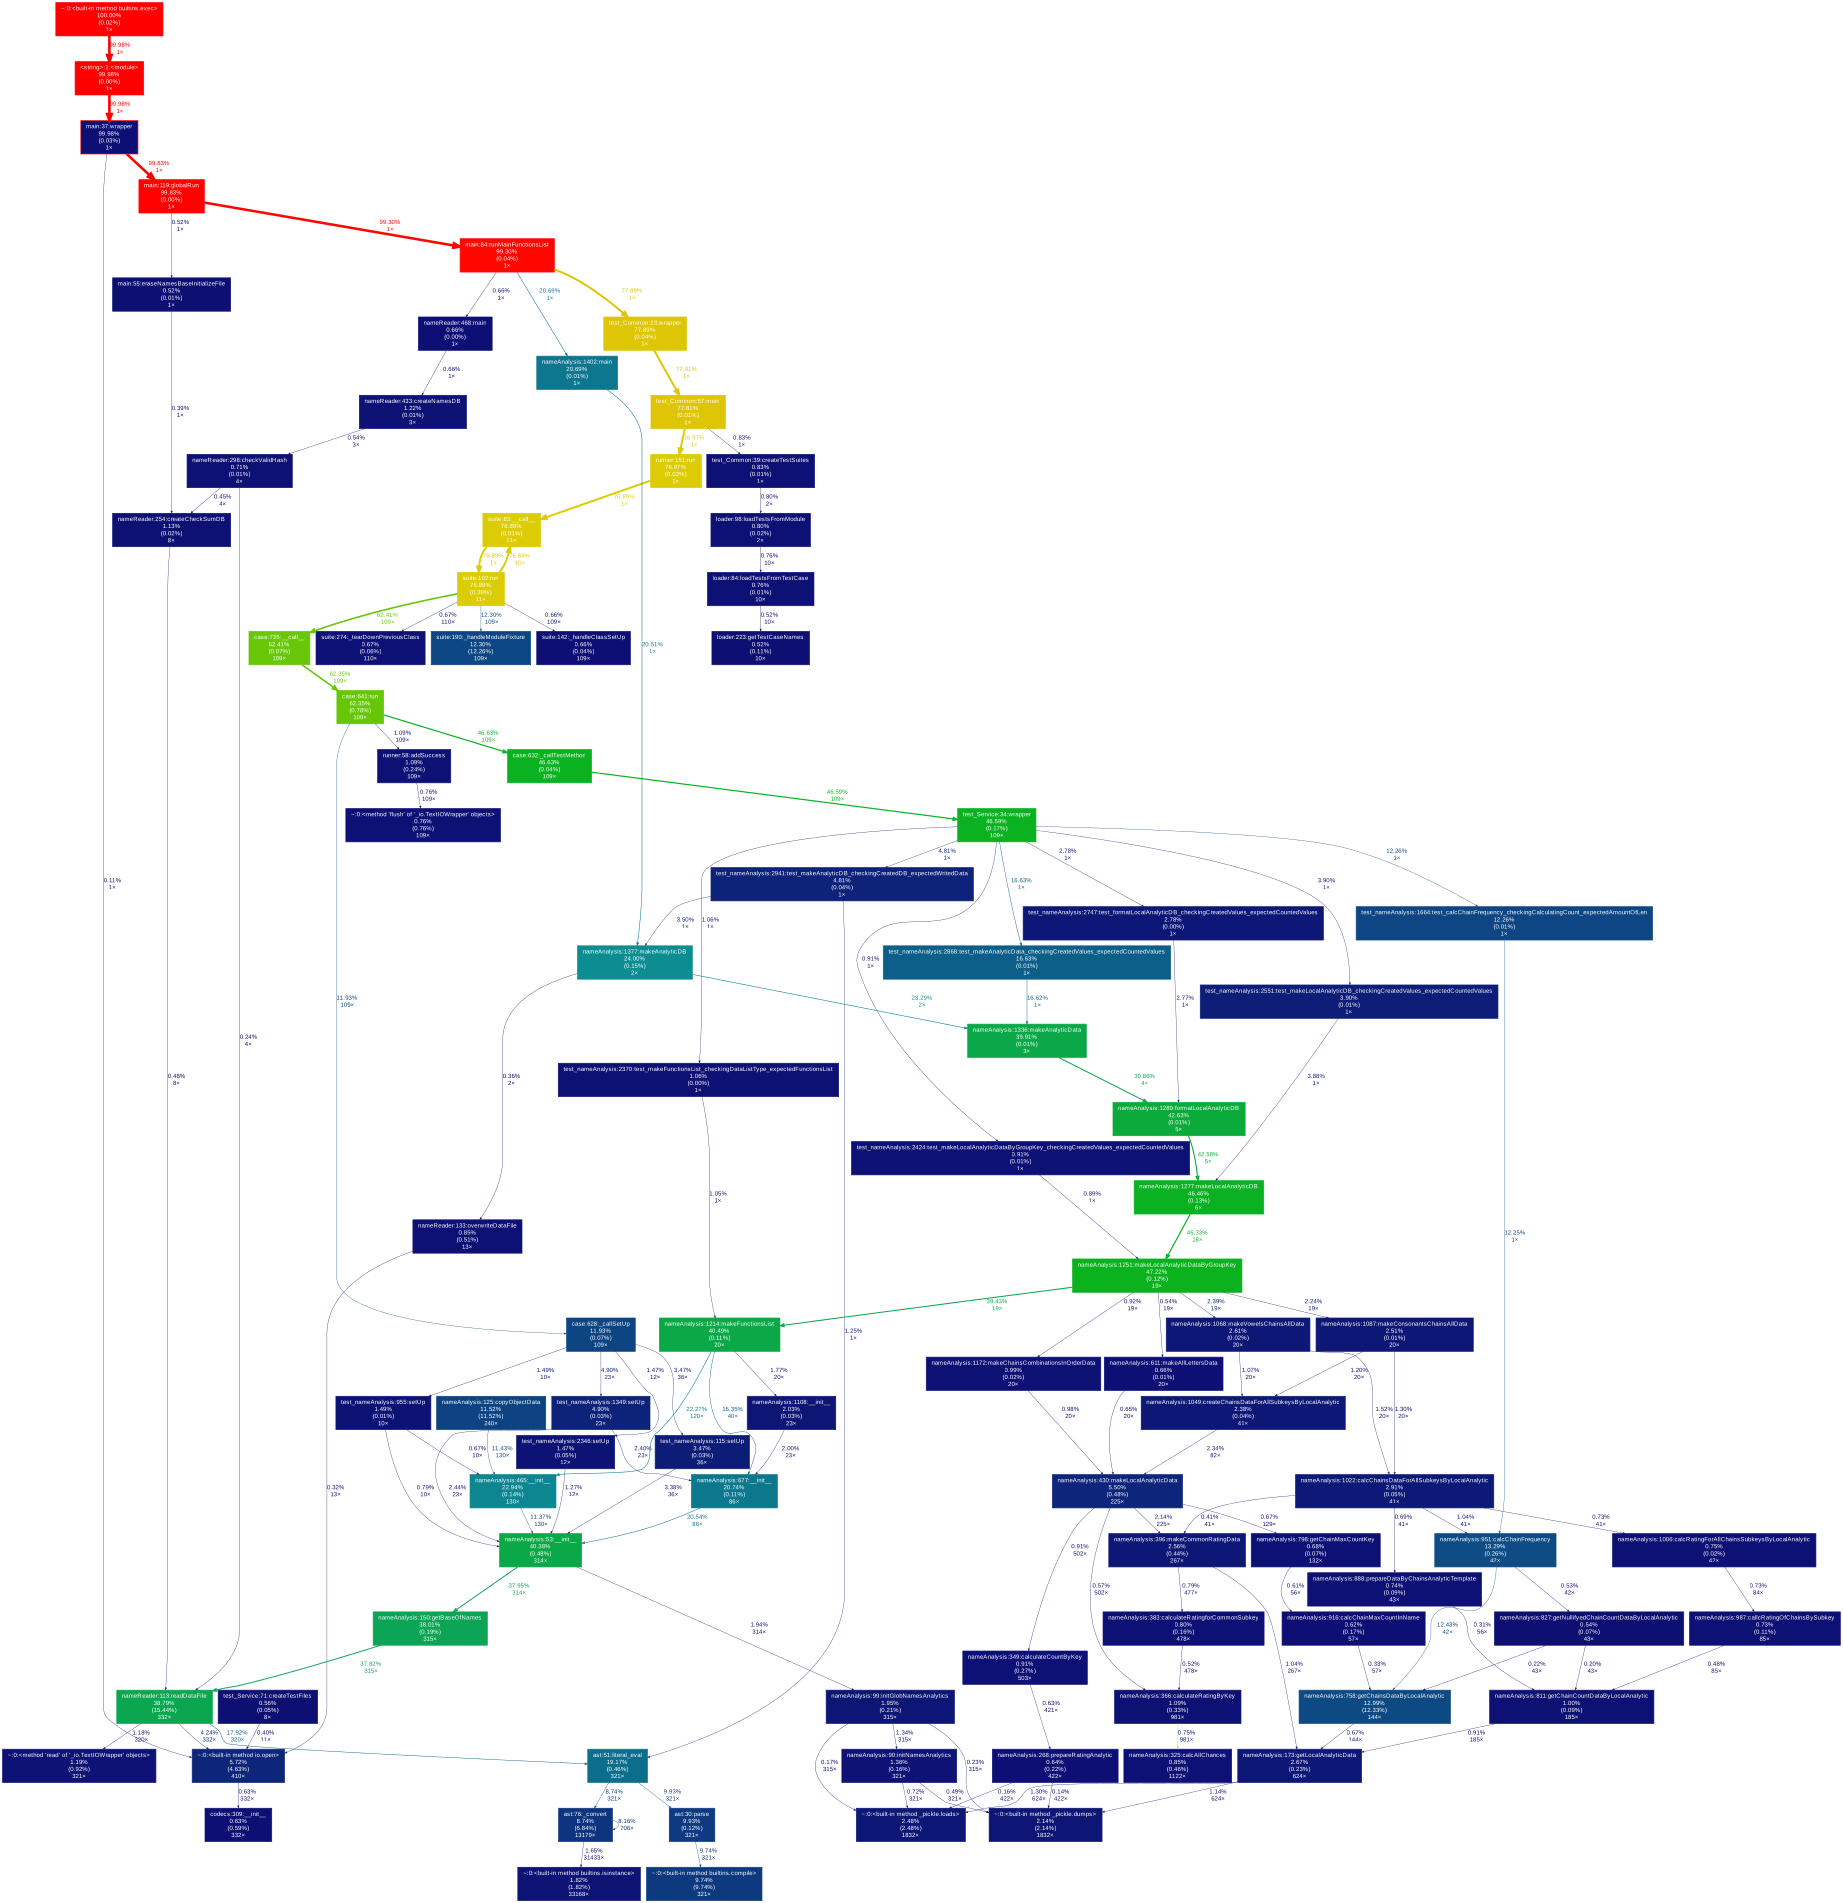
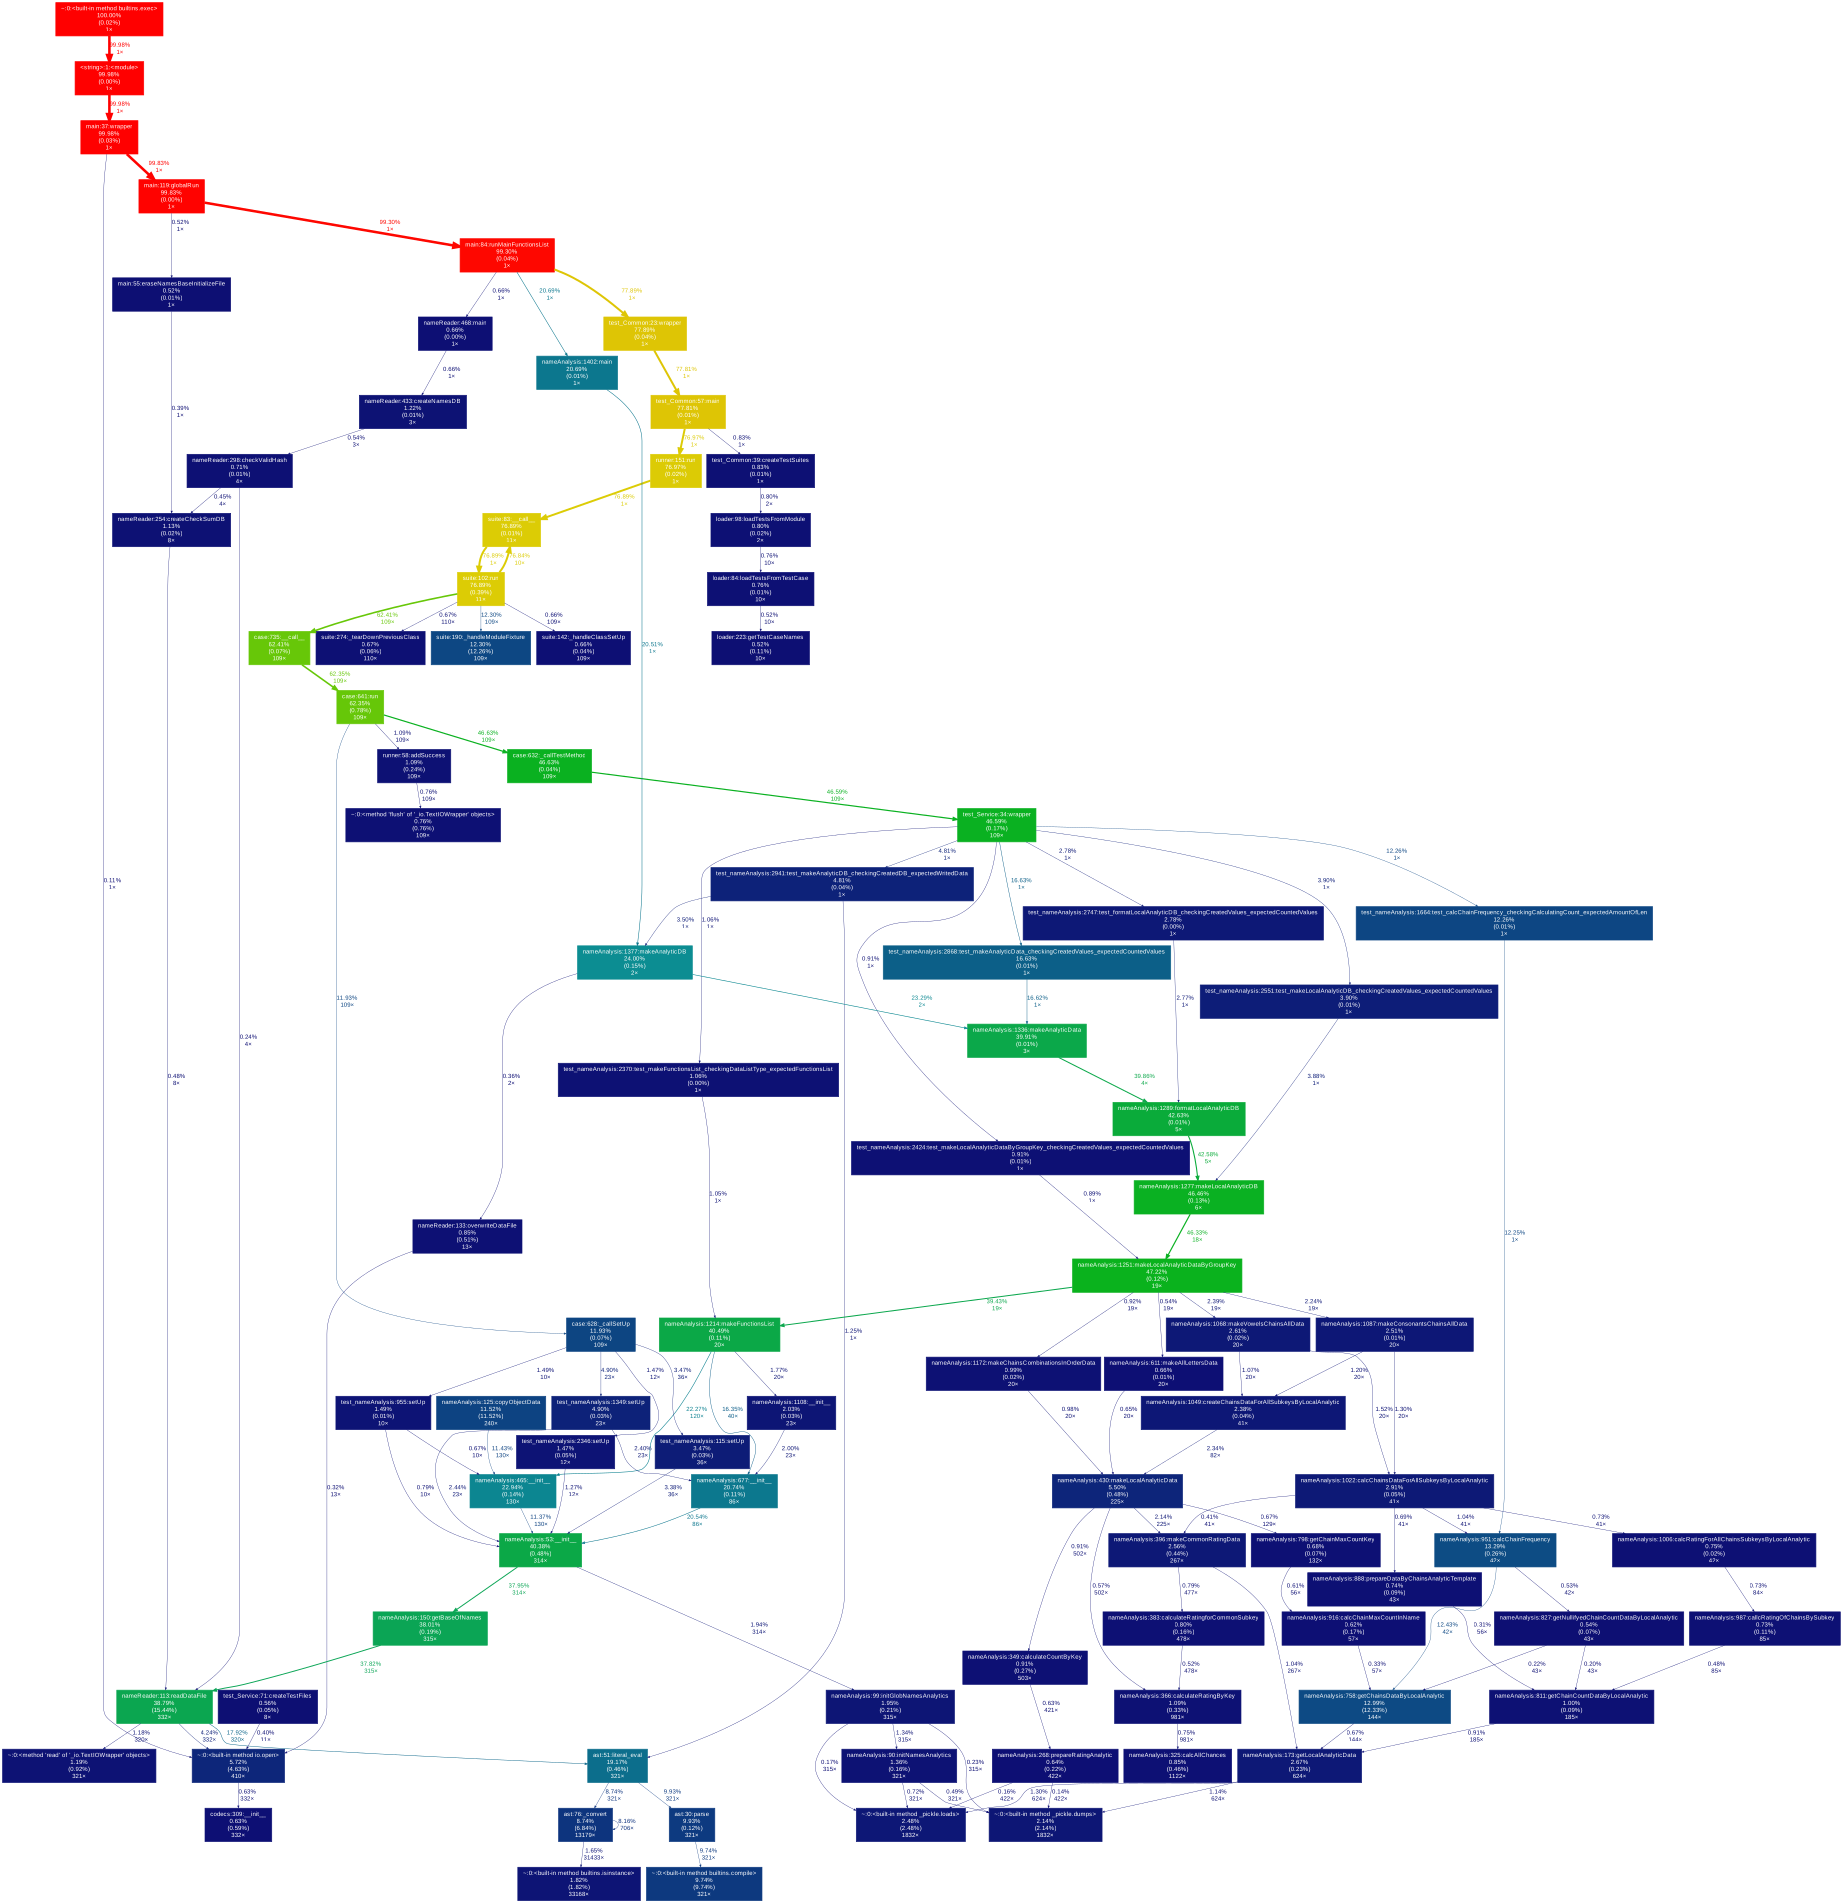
(109, 137) -> (109, 137)
(1178, 1735) -> (1178, 1735)
